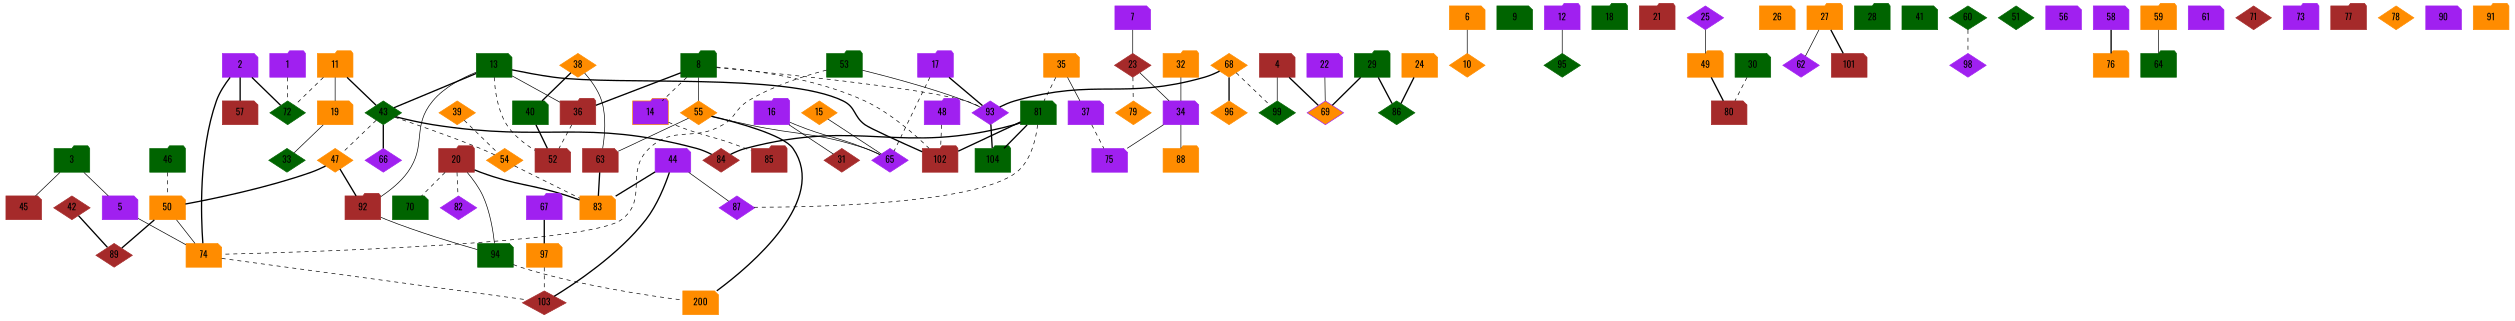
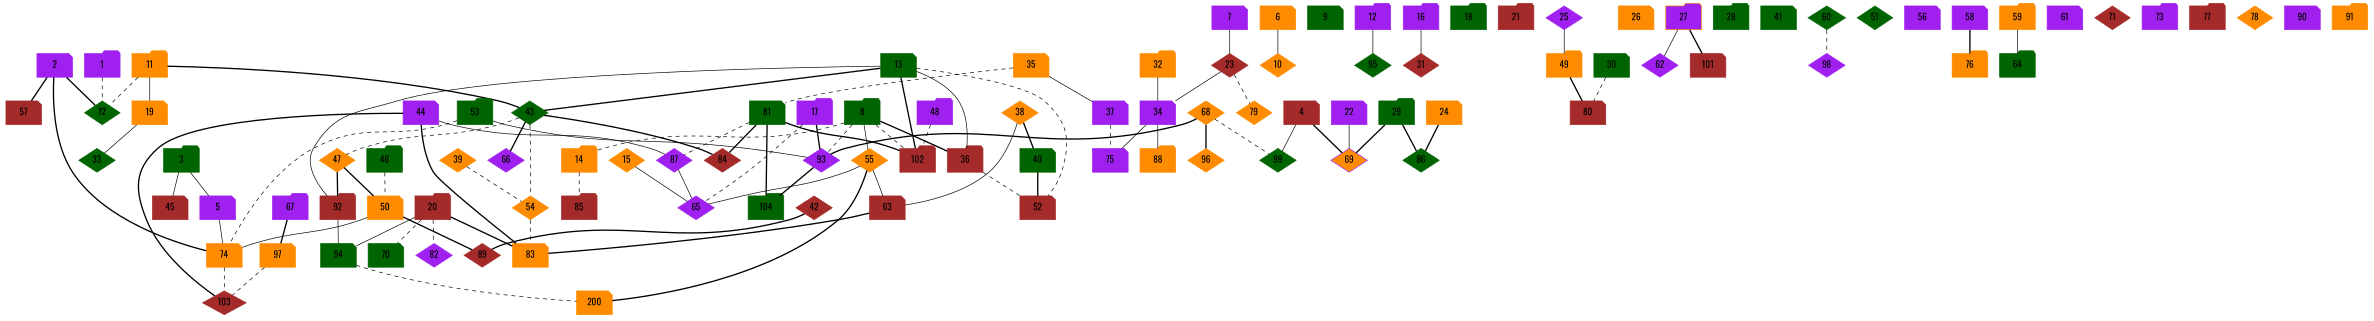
(1825, 18) -> (1684, 18)
(650, 113) -> (579, 160)
(815, 132) -> (685, 184)
